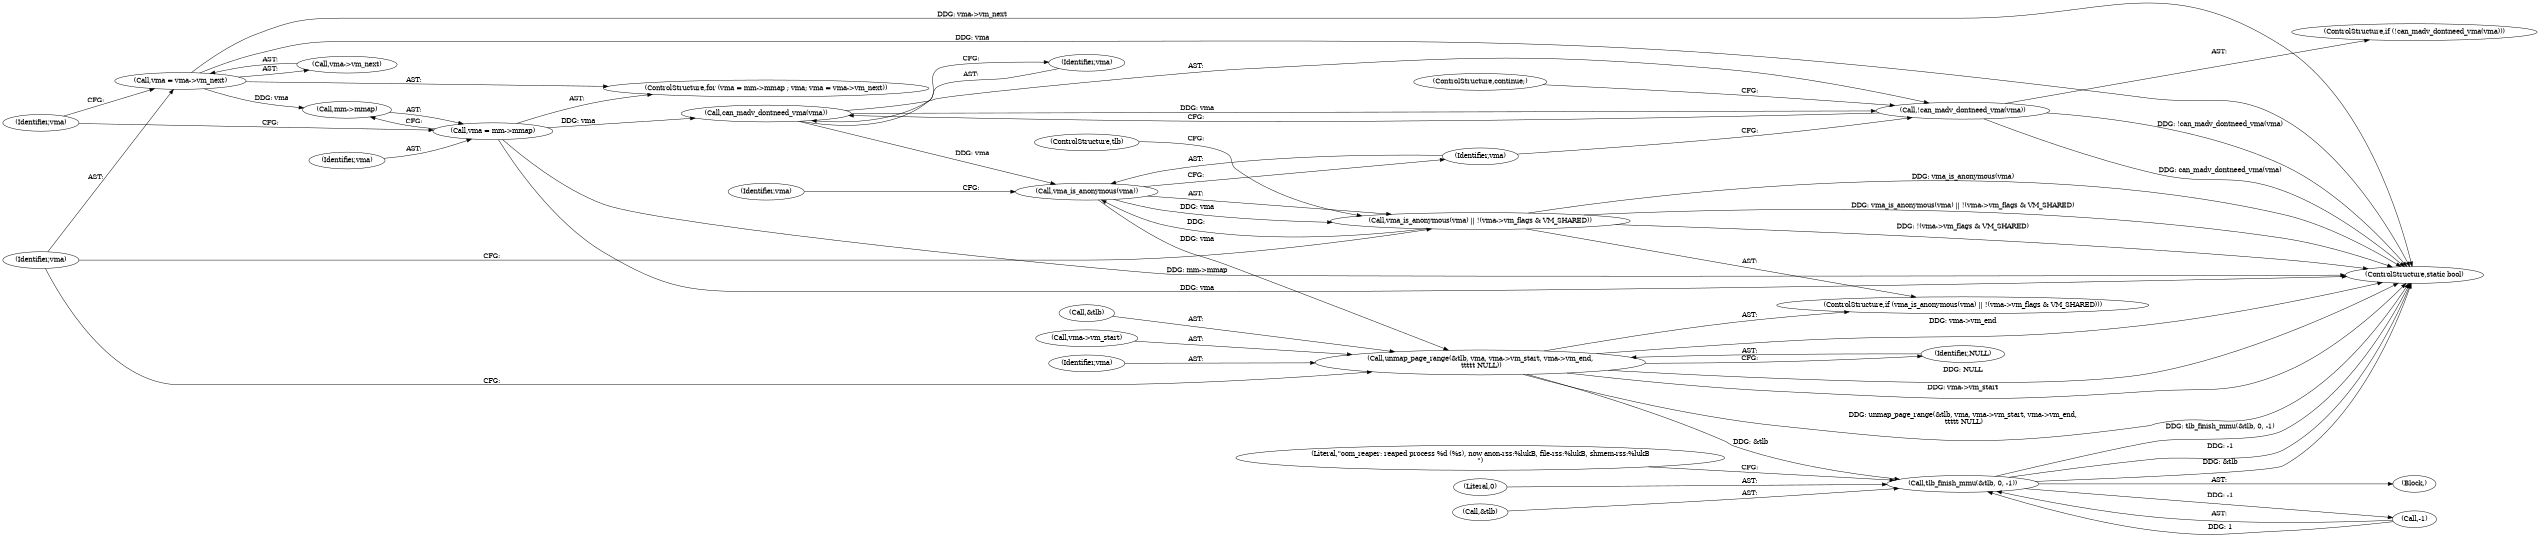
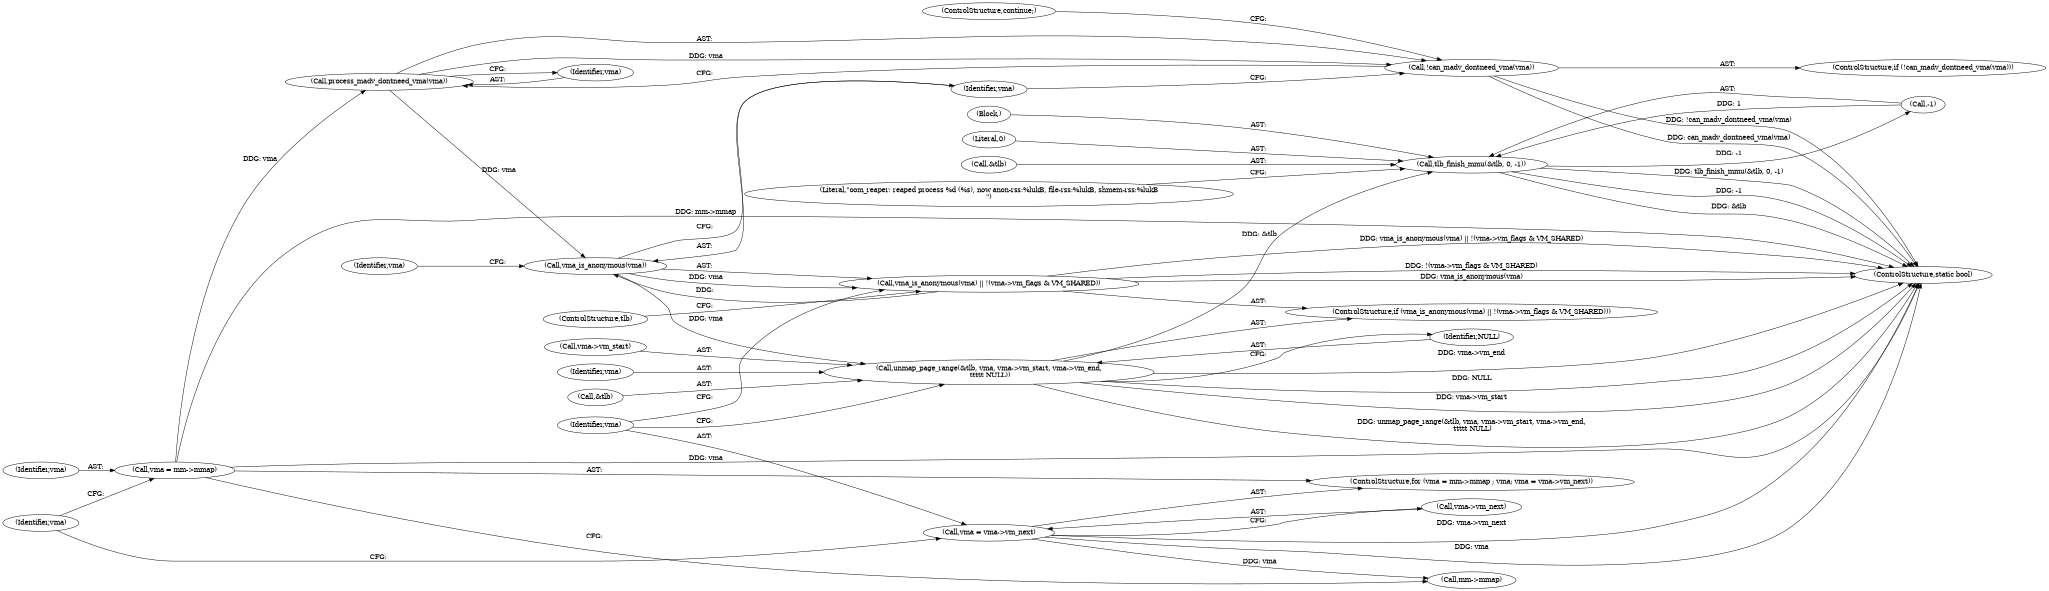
(271, 69) -> (1260, 521)
(766, 114) -> (379, 82)
(424, 116) -> none
(2213, 484) -> (1221, 126)
